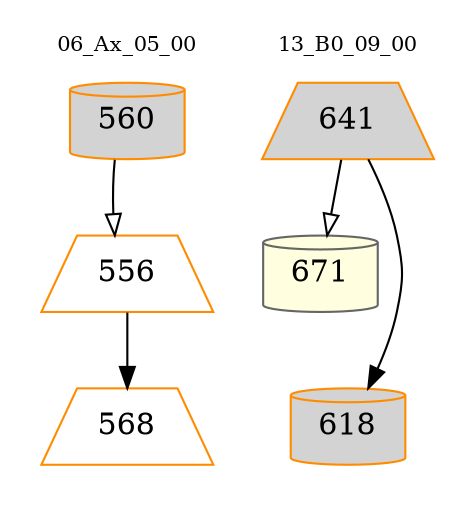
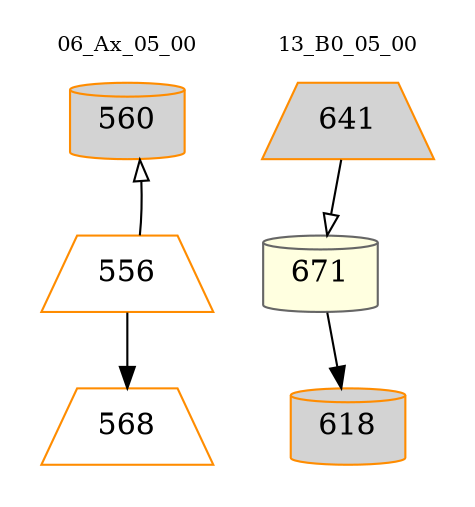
(348, 46) -> (348, 46)
(113, 187) -> (142, 208)
(401, 263) -> (332, 340)
